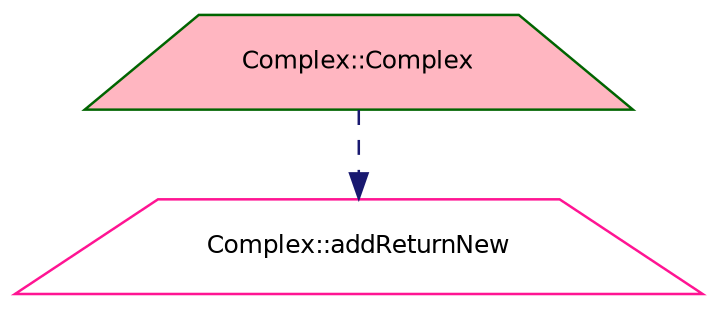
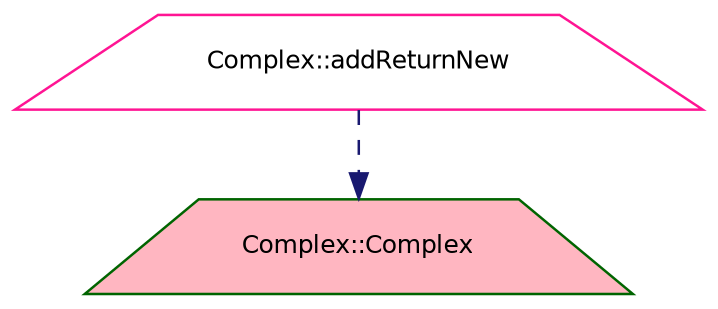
(359, 142) -> (359, 142)
